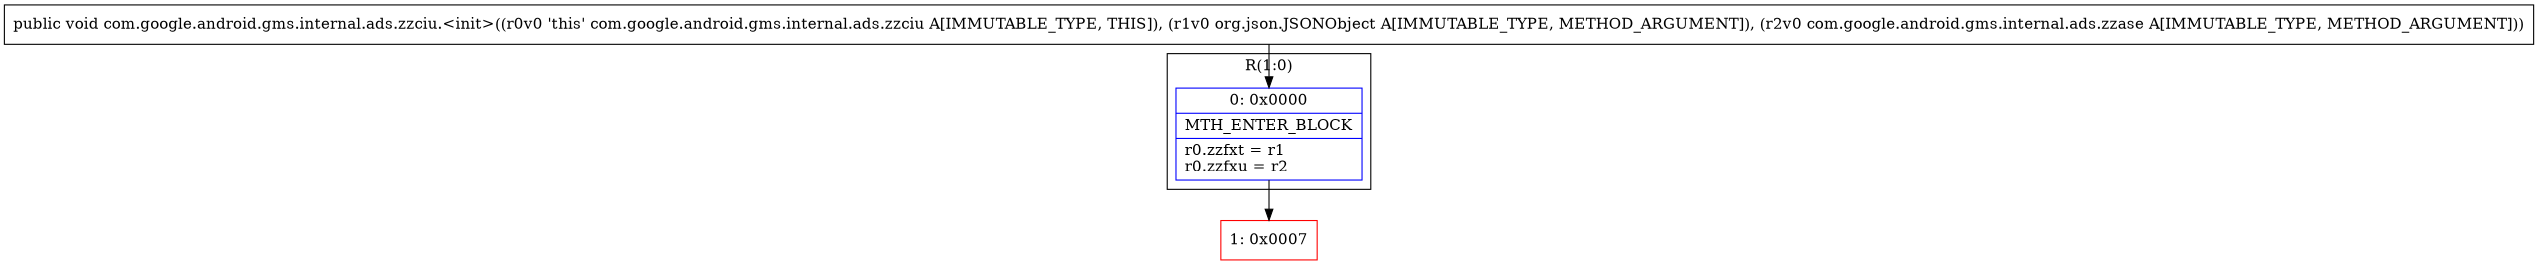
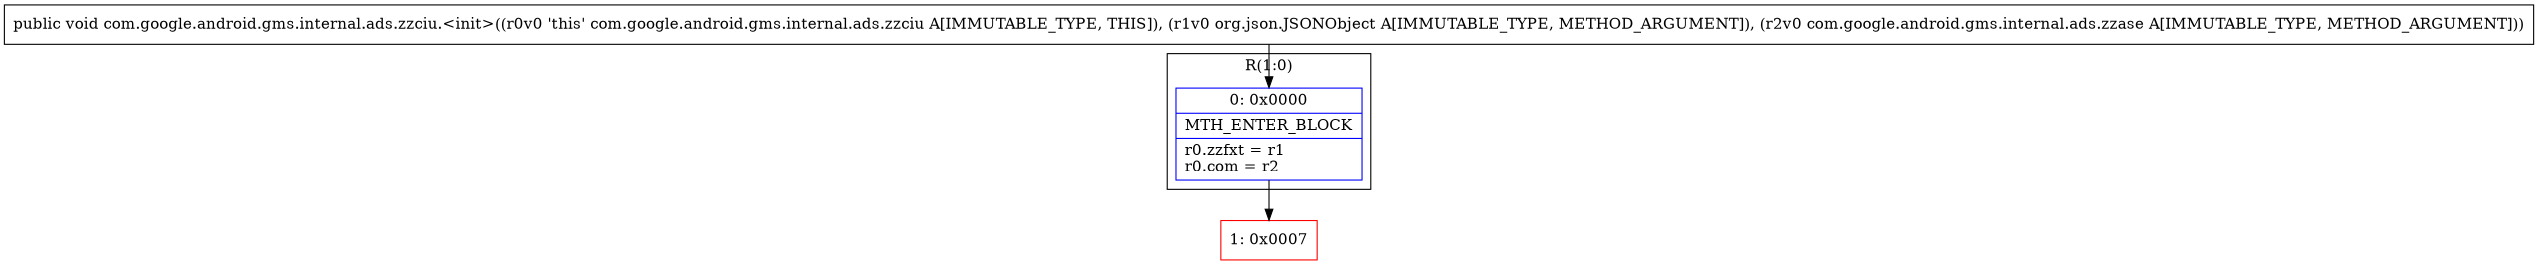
(1237, 167) -> (1232, 167)
